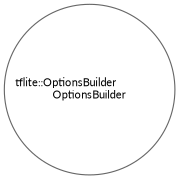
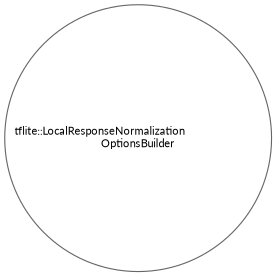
(90, 90) -> (138, 138)
